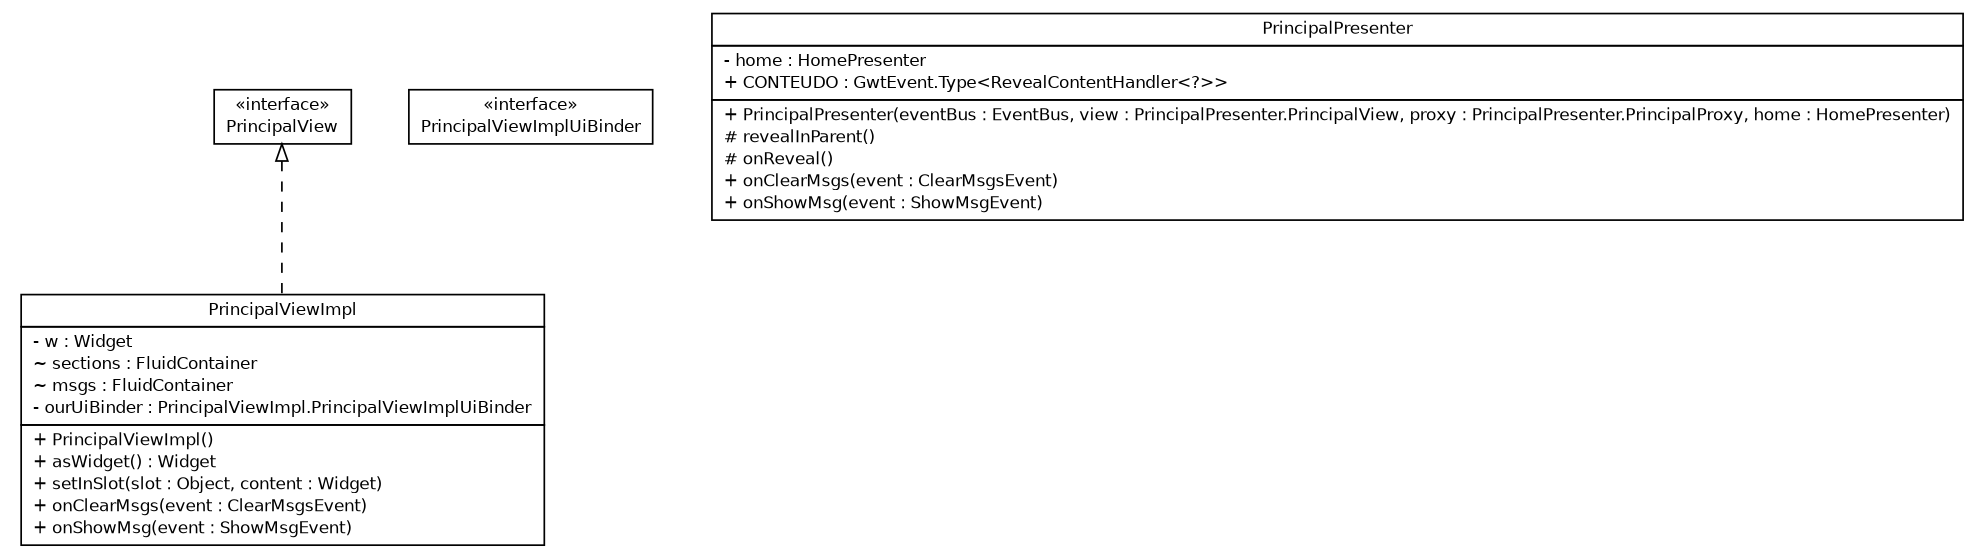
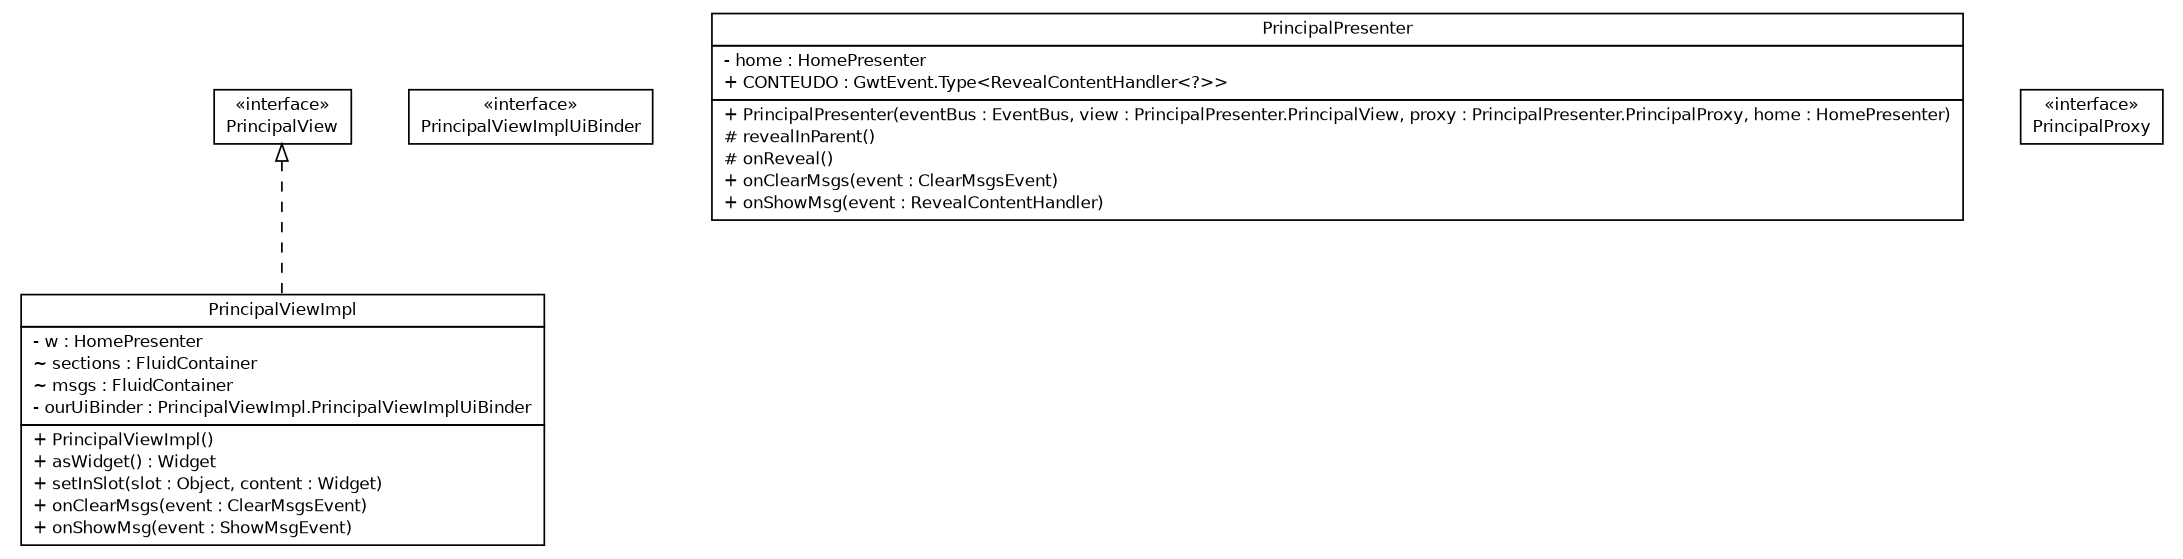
none -> (2092, 117)
(884, 203) -> (914, 203)
(83, 342) -> (118, 342)
